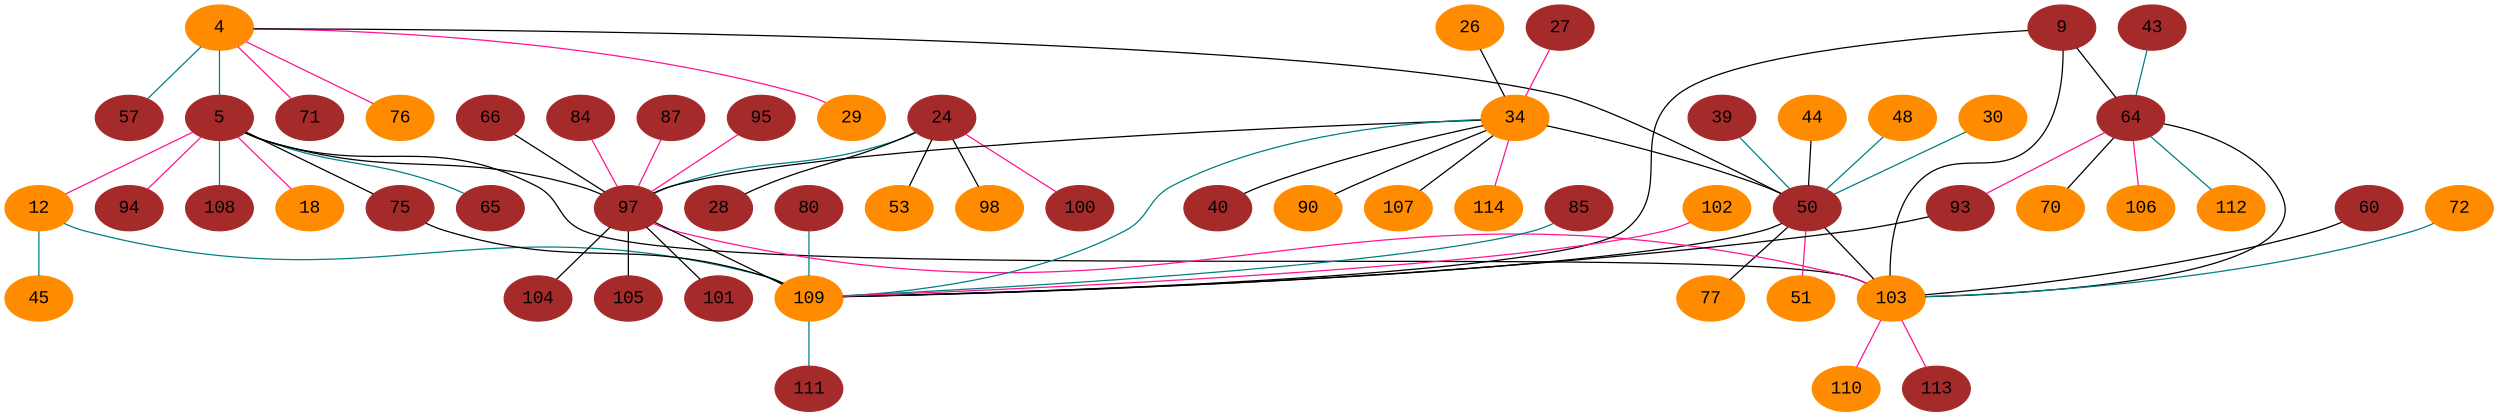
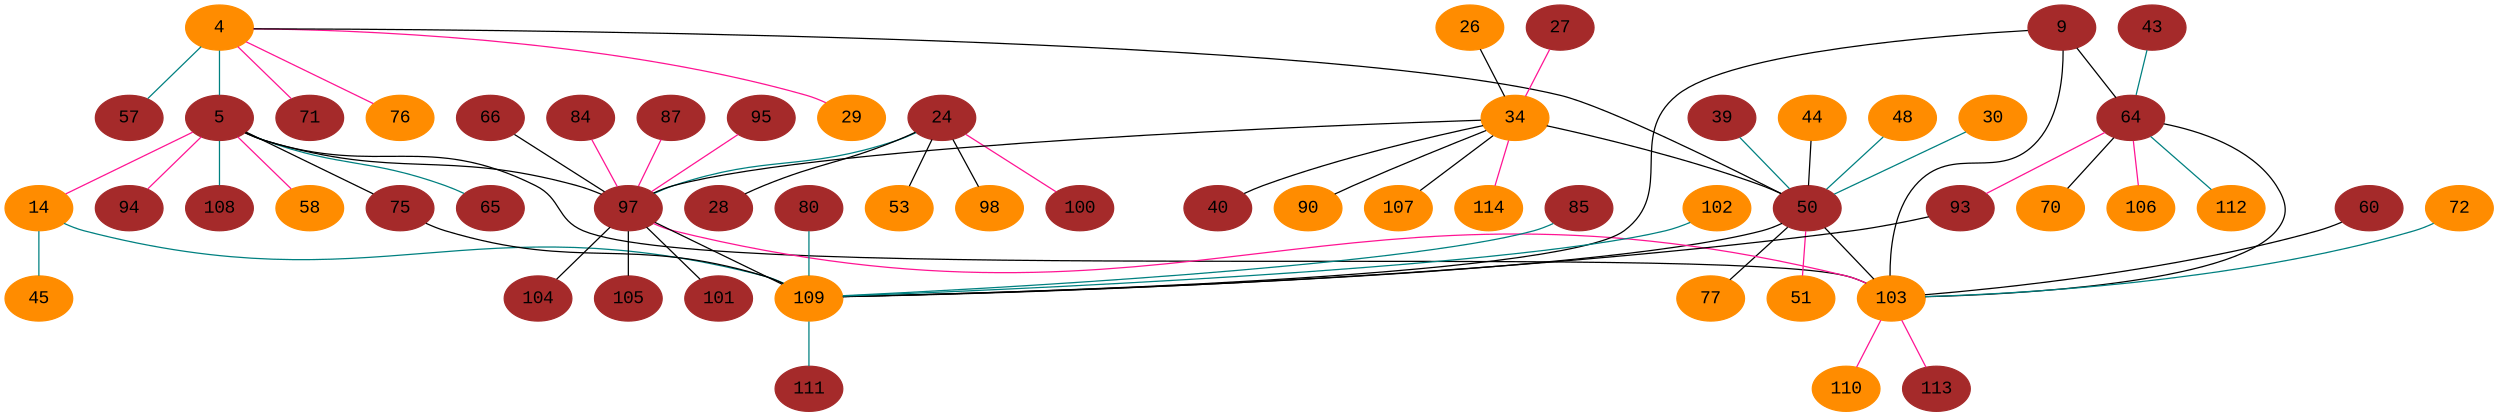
(1157, 198) -> none
(39, 208) -> (39, 208)
(310, 208) -> (310, 208)
(1268, 274) -> (1268, 274)
